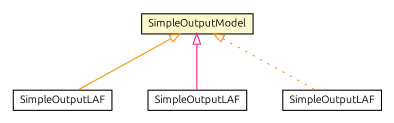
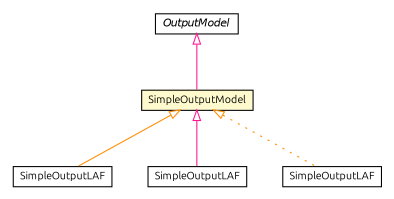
none -> (197, 23)
